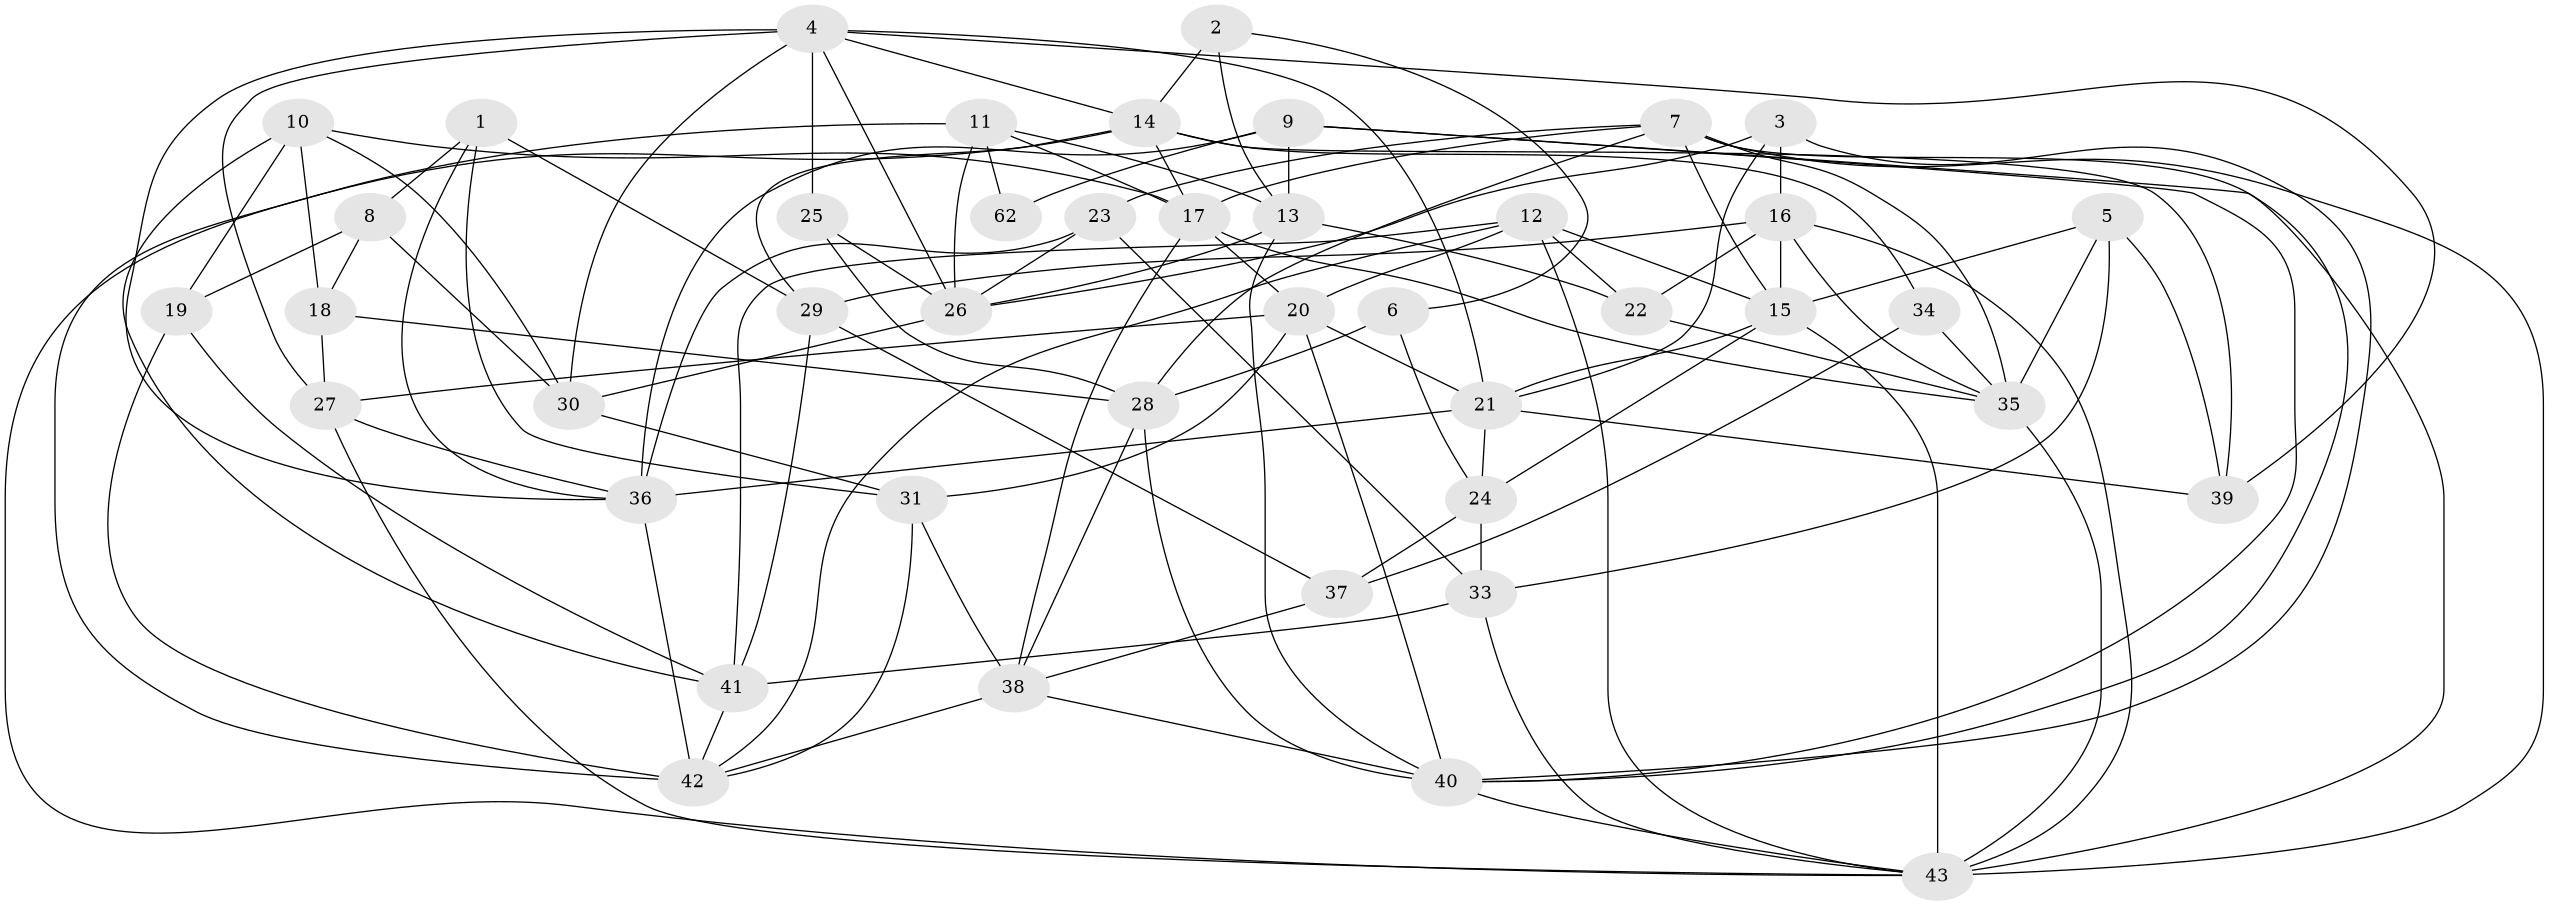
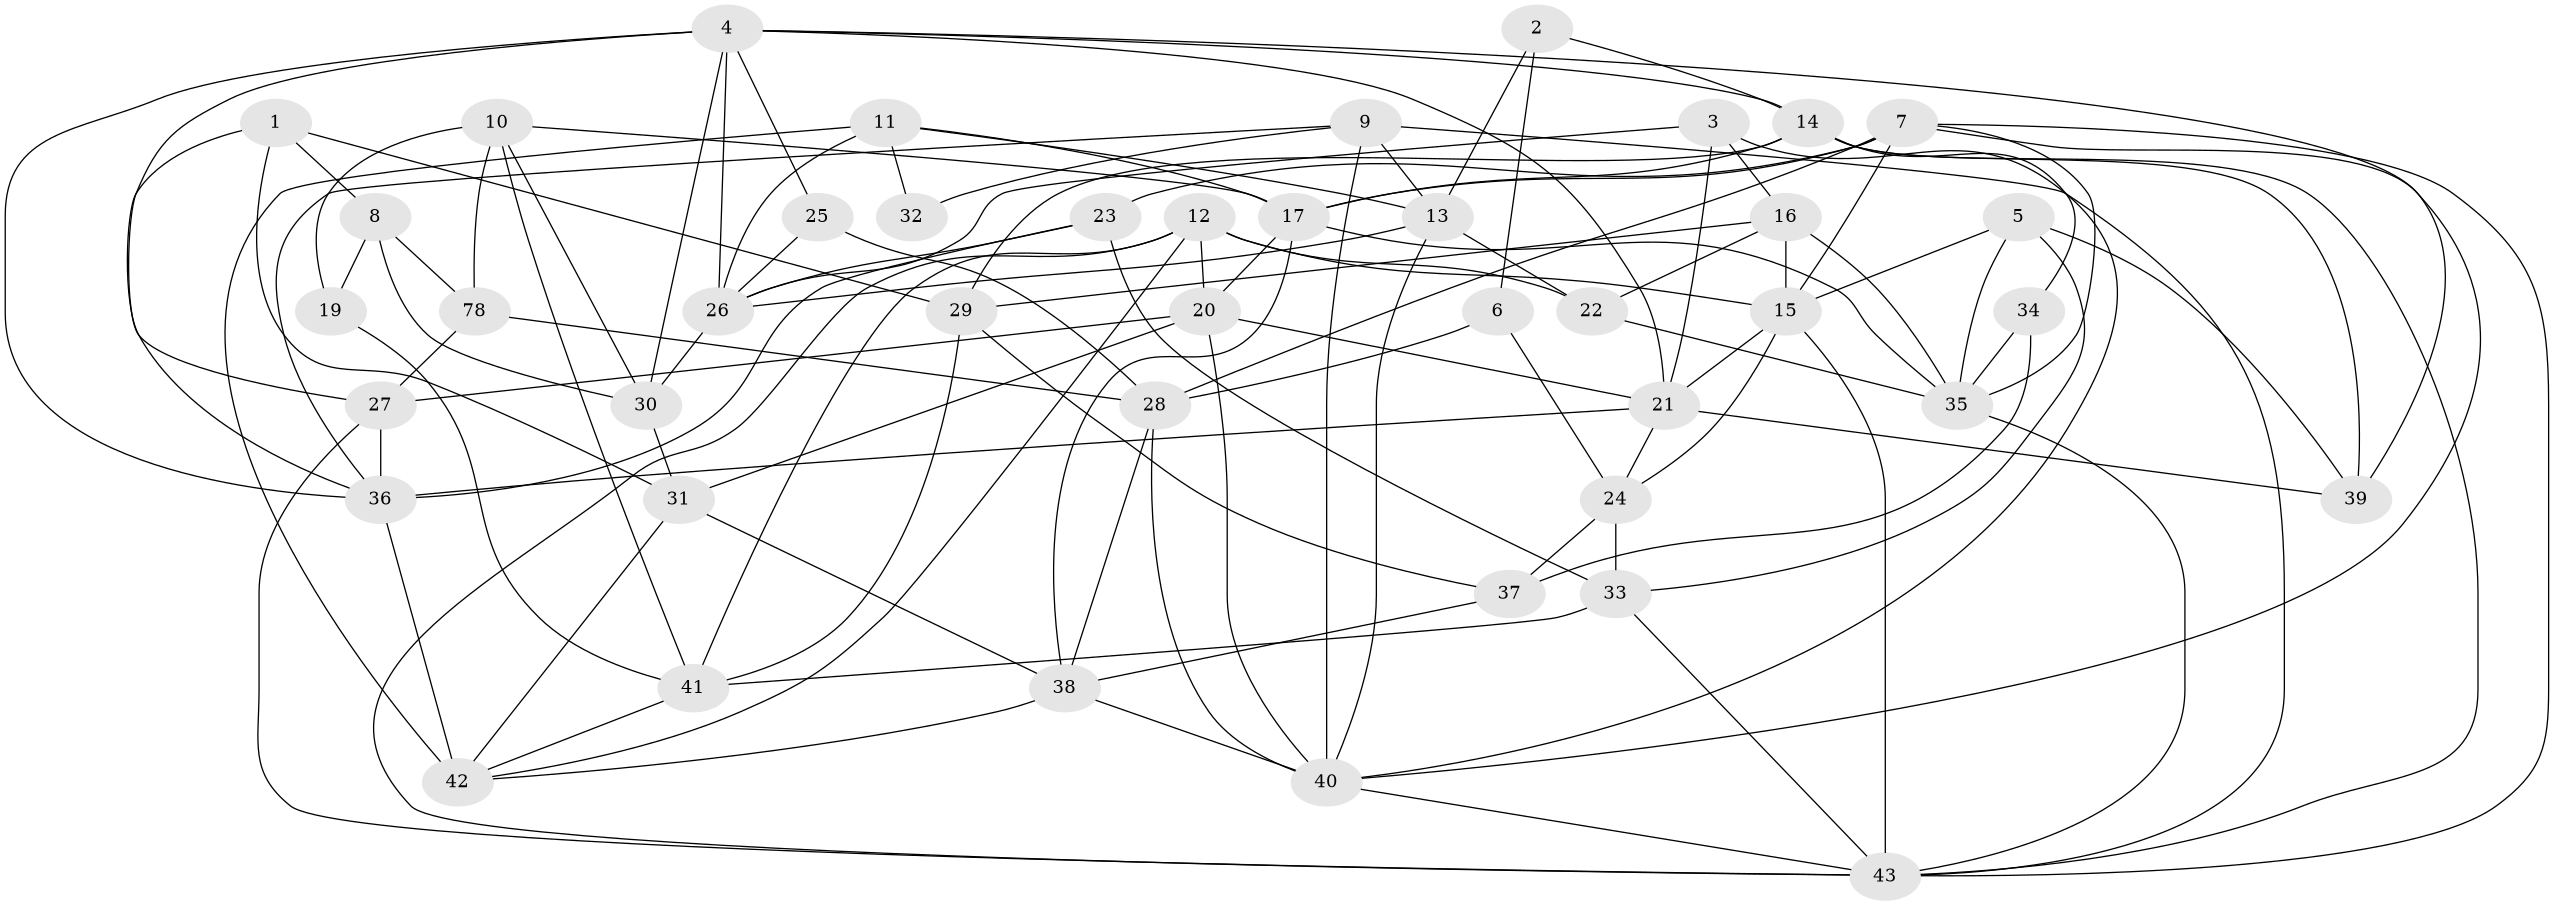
(1006, 217) -> (912, 217)
(321, 311) -> (475, 311)
(2109, 508) -> none
(244, 682) -> none
